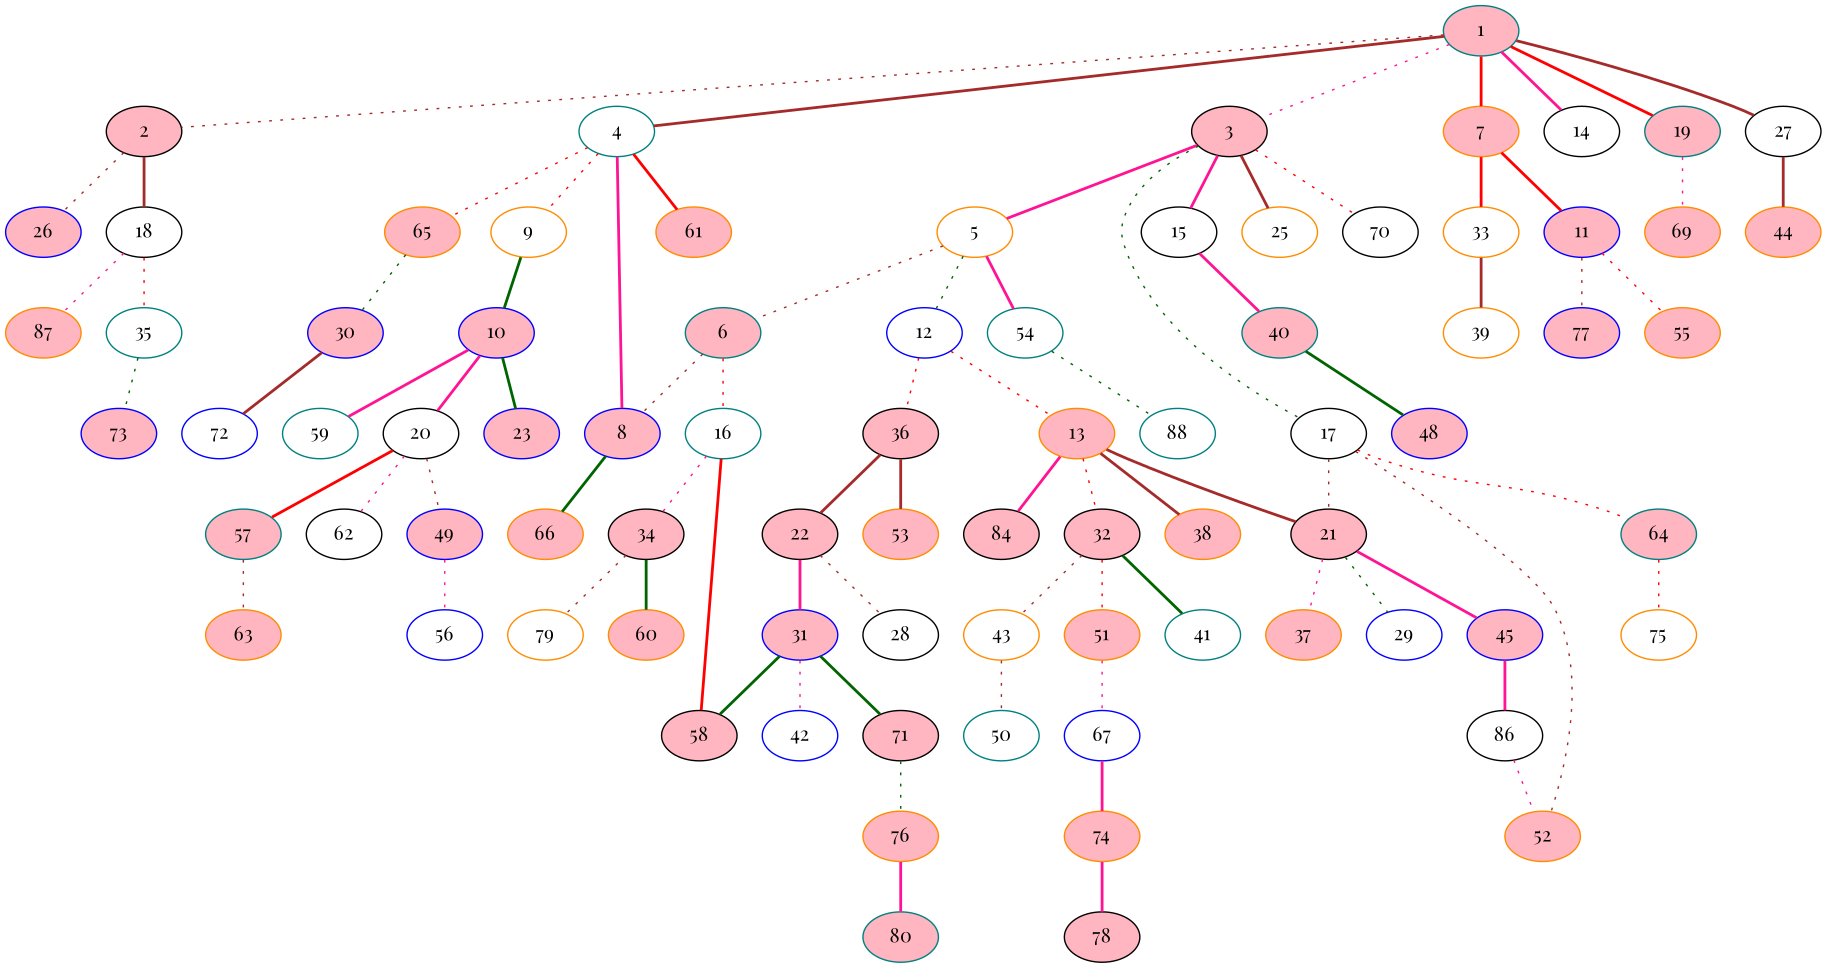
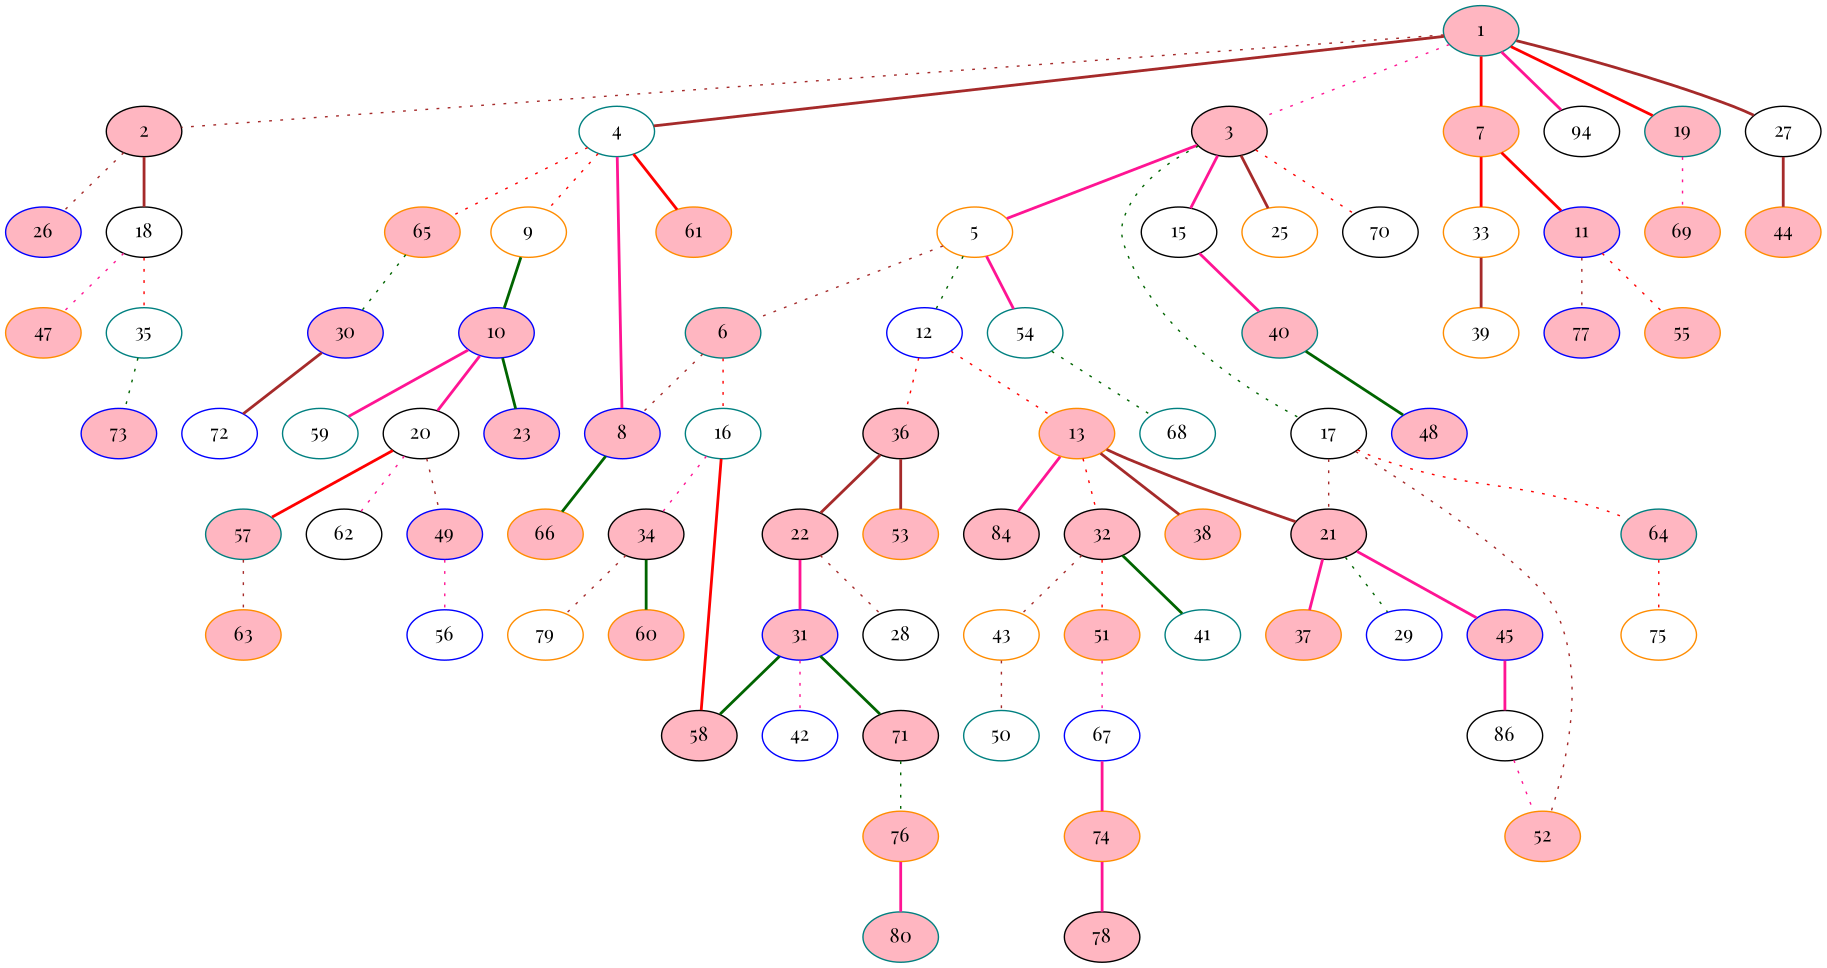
(1582, 131) -> (1582, 131)
(43, 333) -> (43, 333)
(1178, 434) -> (1178, 434)
(1316, 585) -> (1316, 585)
